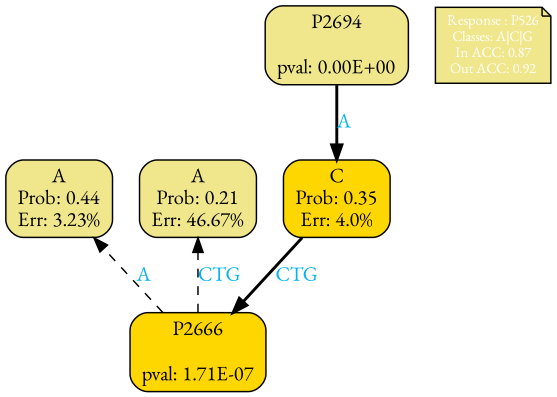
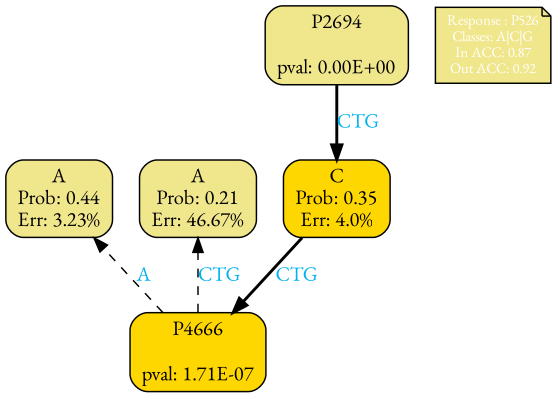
(344, 122) -> (359, 122)
(198, 352) -> (198, 352)
